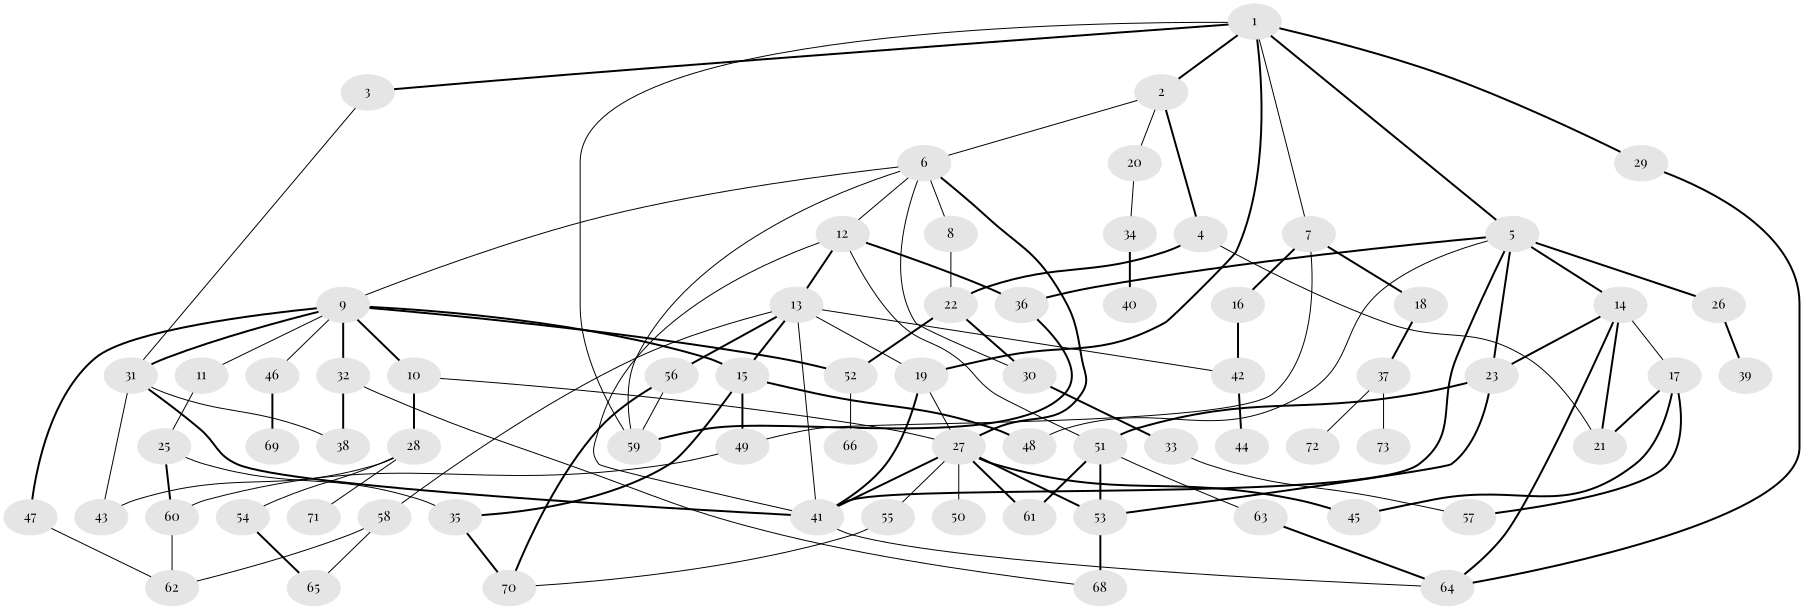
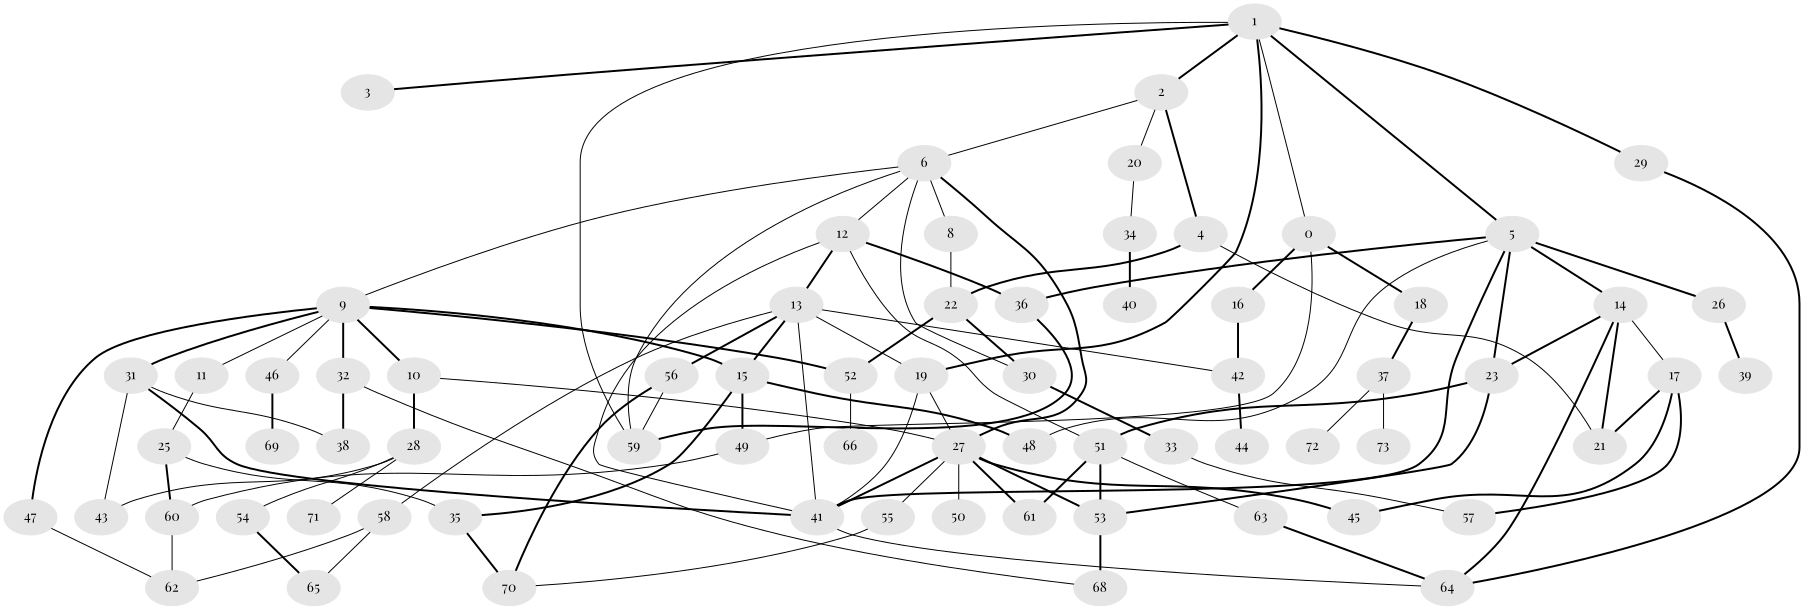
(249, 234) -> none
(1309, 234) -> (1309, 234)
(890, 459) -> (890, 459)
